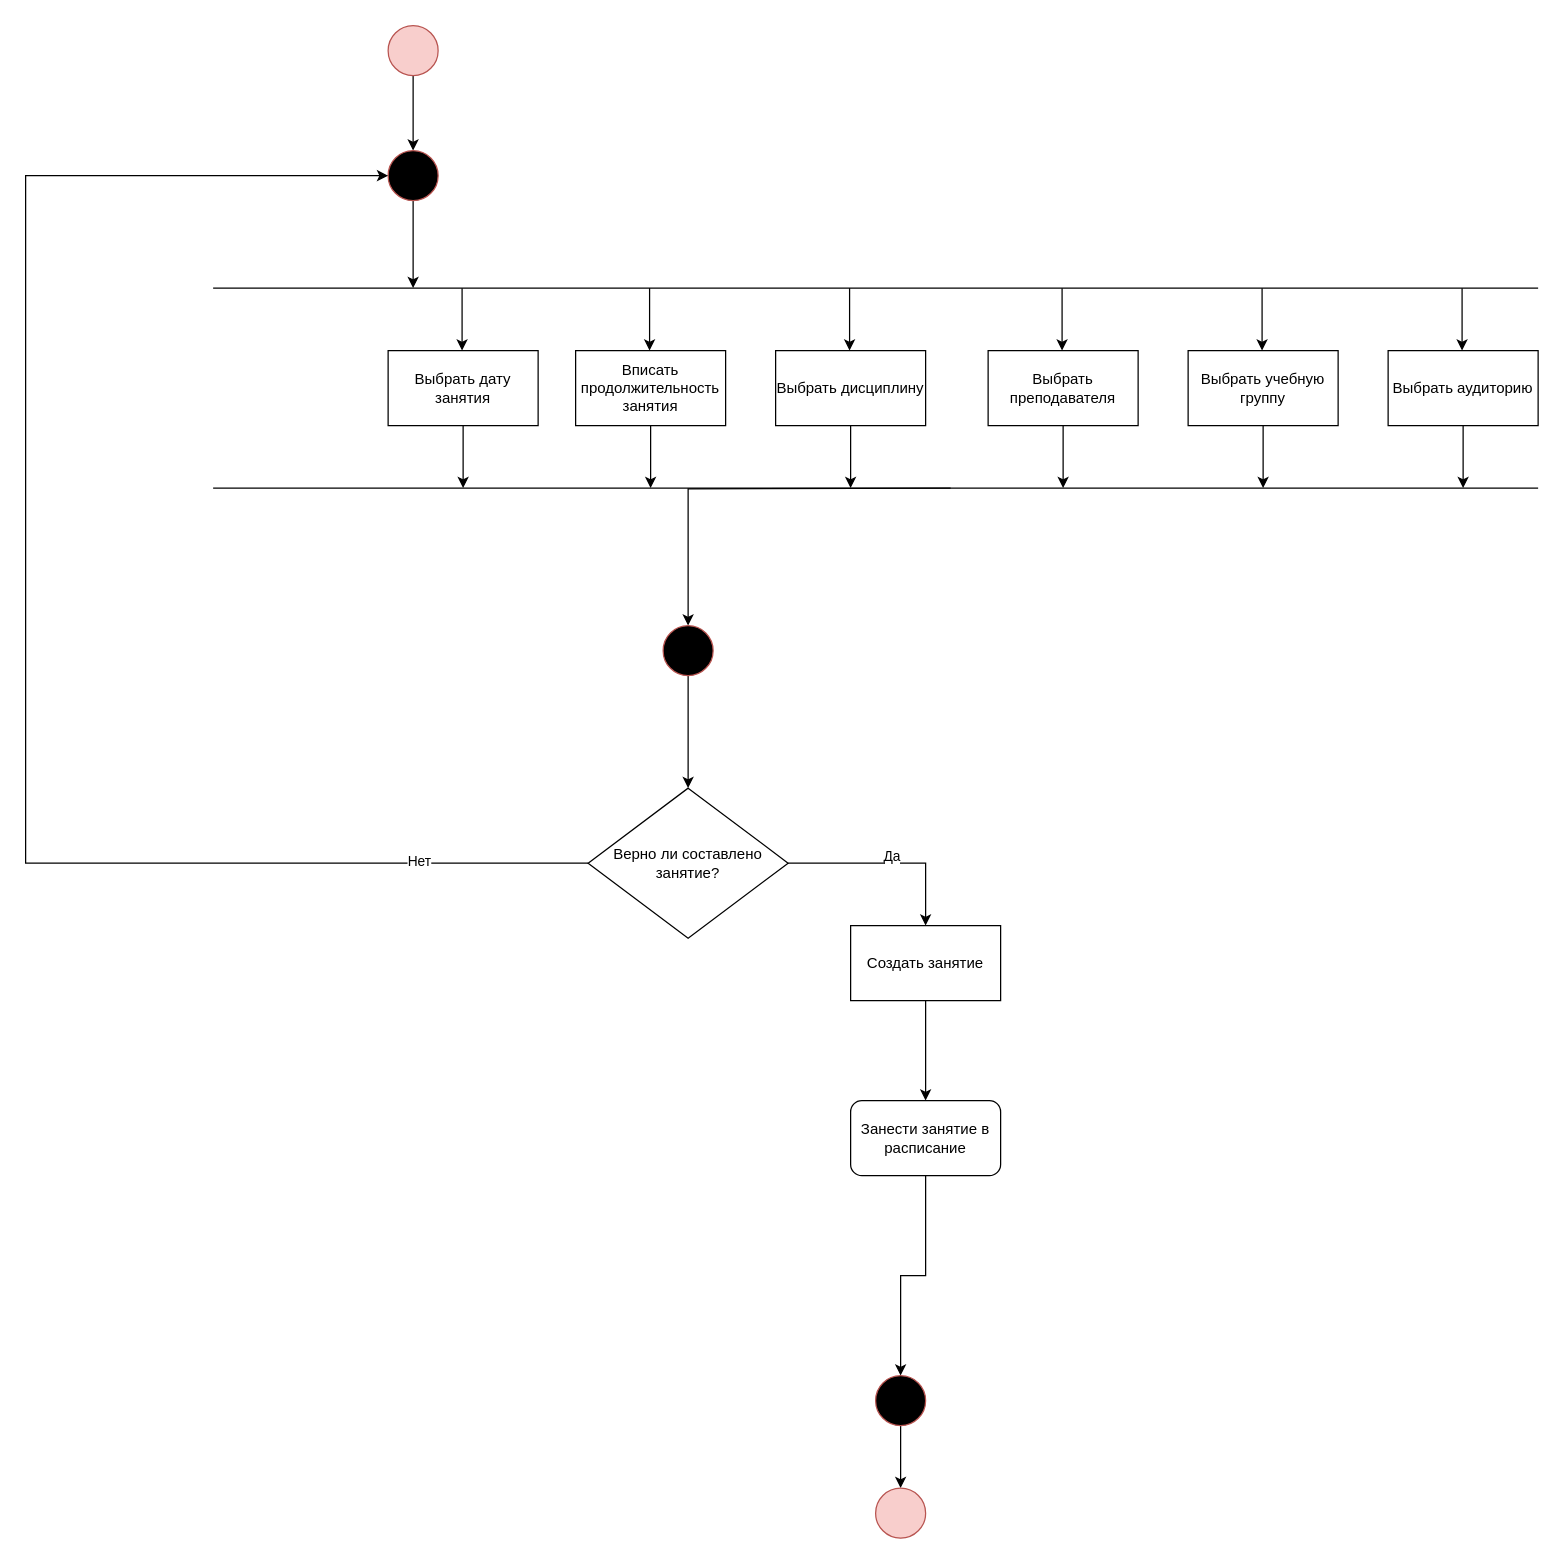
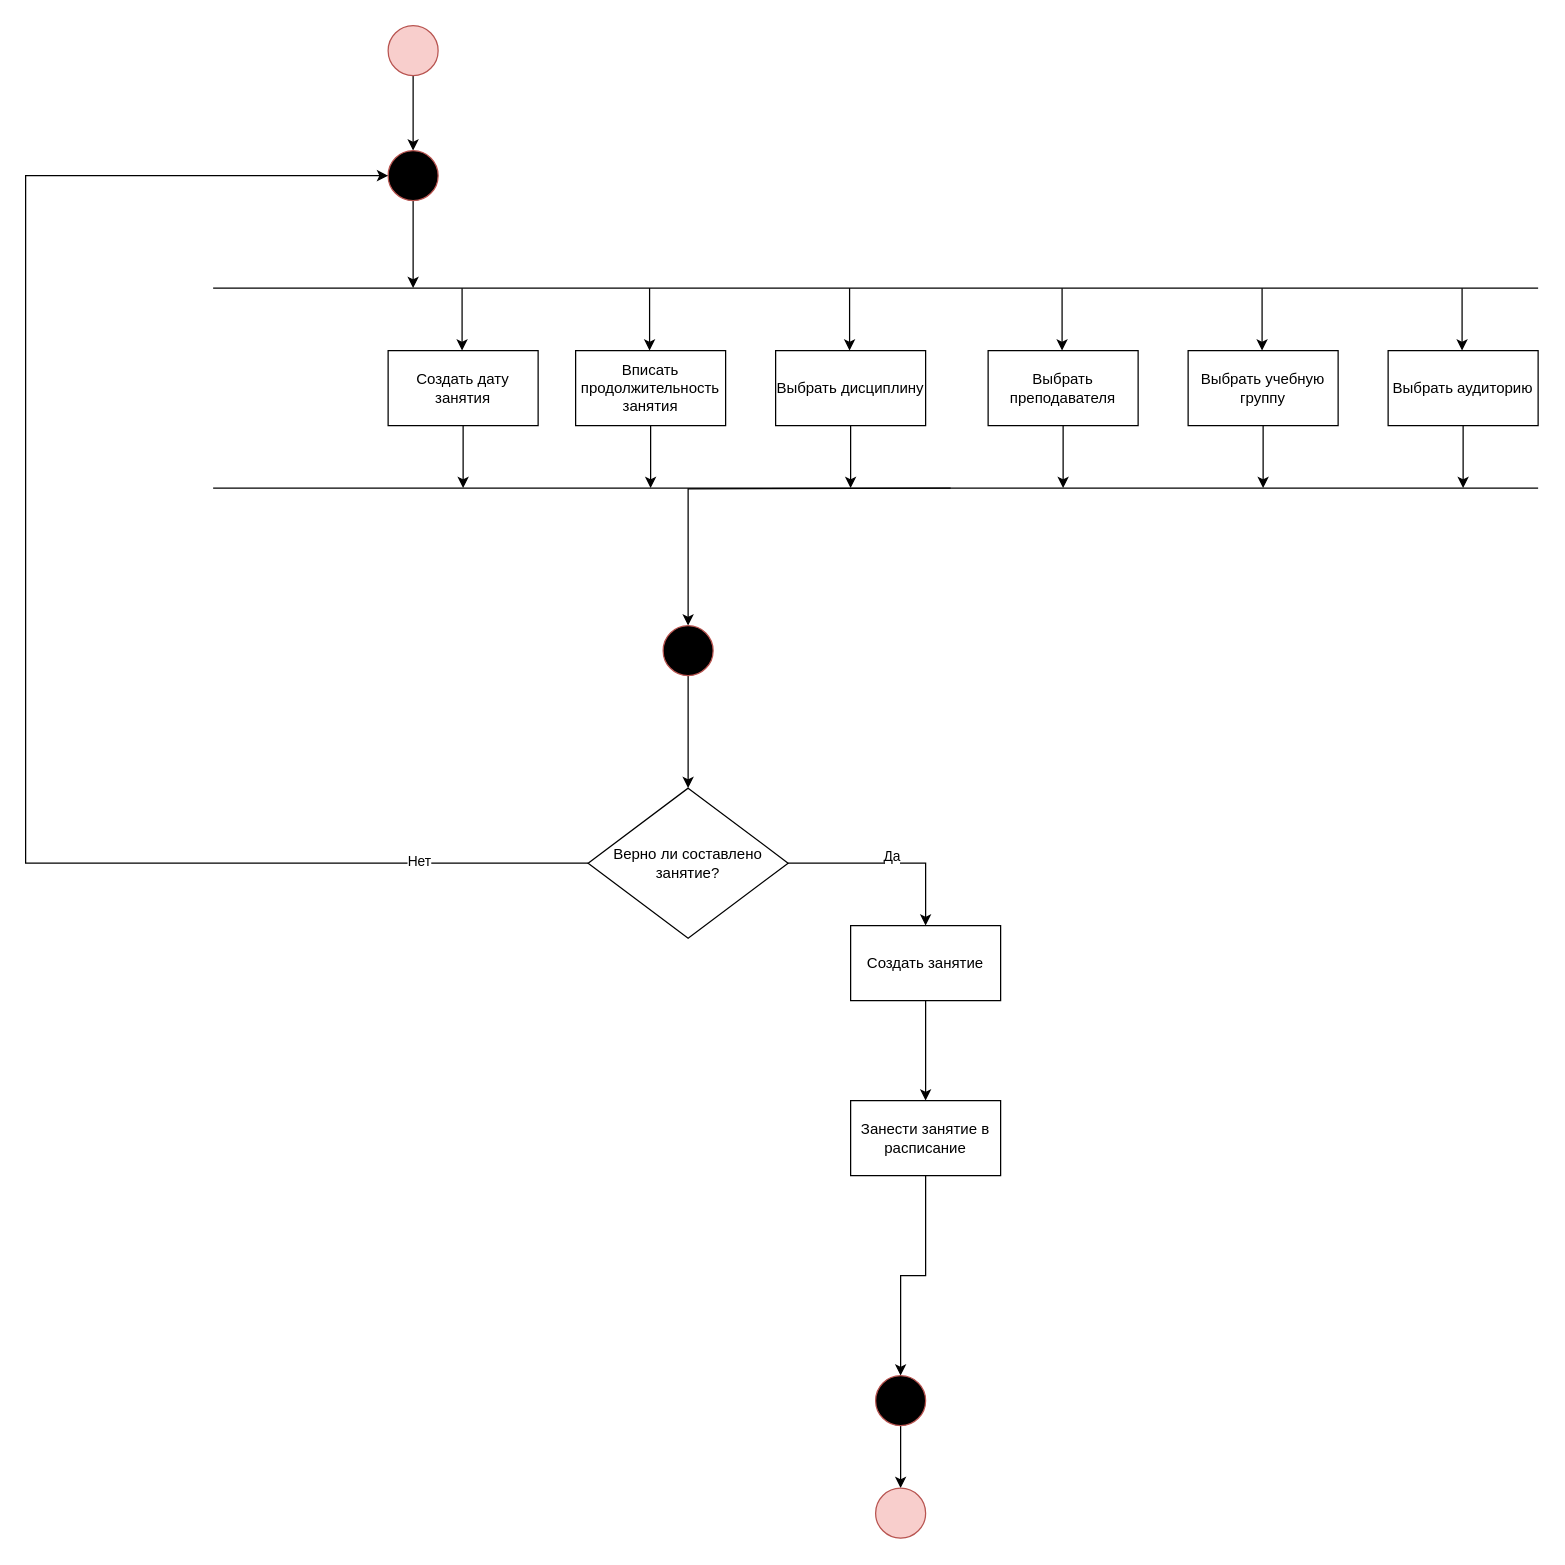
(463, 388) -> (463, 388)
(926, 1138) -> (926, 1138)
